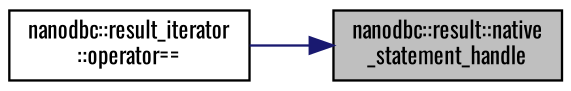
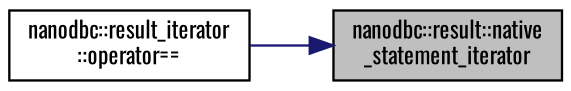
(448, 45) -> (448, 45)
